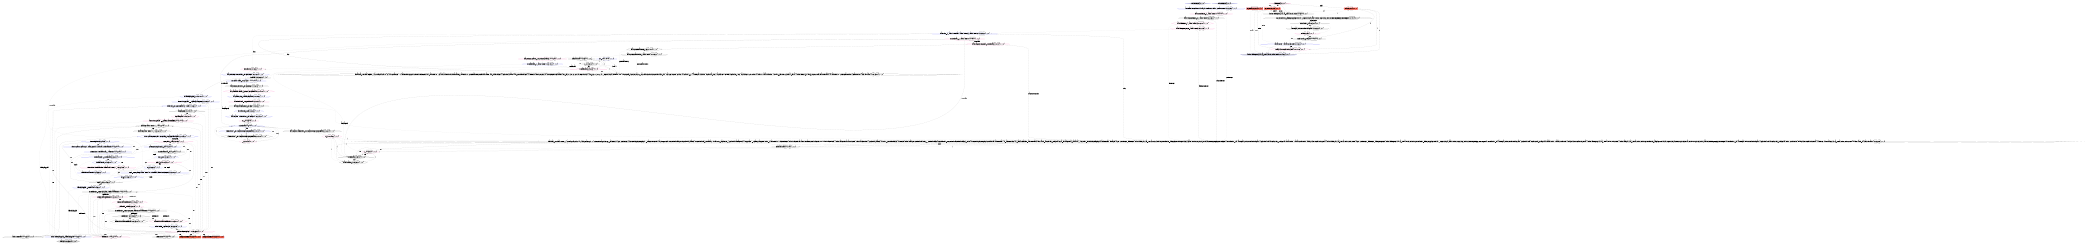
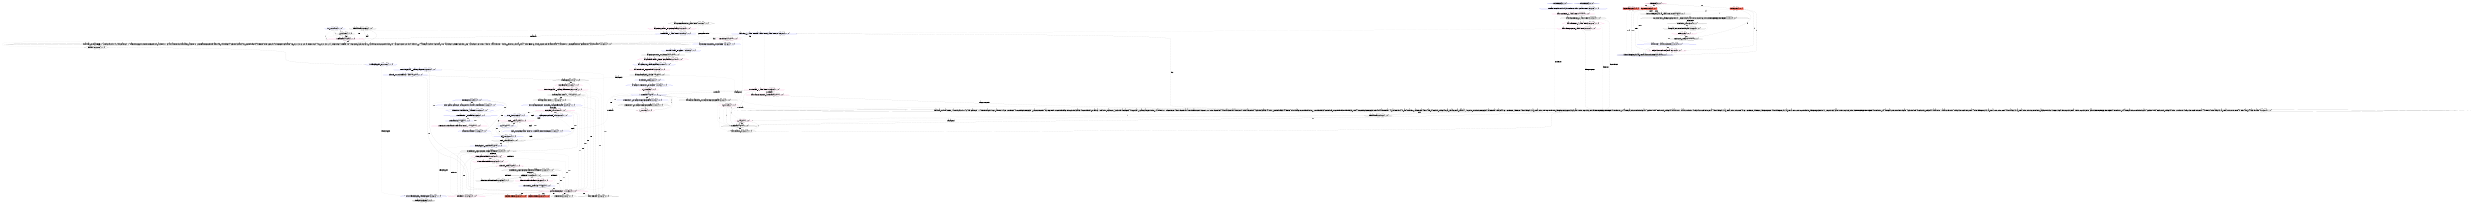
(1321, 6) -> (1702, 6)
(644, 49) -> none
(169, 152) -> none
(190, 152) -> (532, 116)
(360, 152) -> (951, 121)
